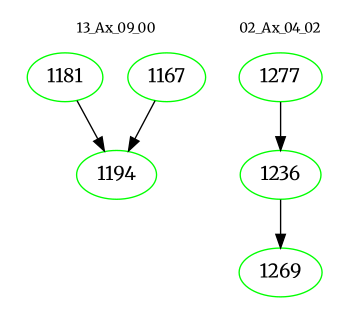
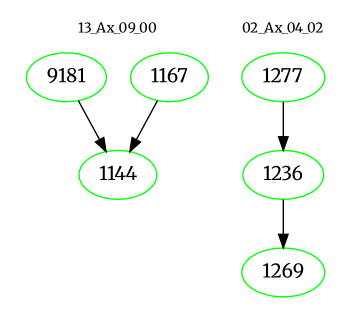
(65, 77) -> (66, 77)
(117, 175) -> (118, 175)
